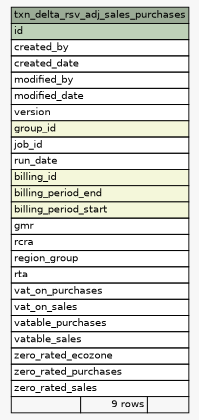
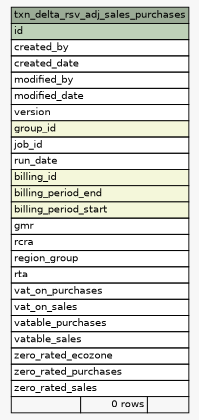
(128, 404) -> (128, 404)
